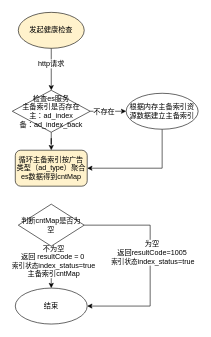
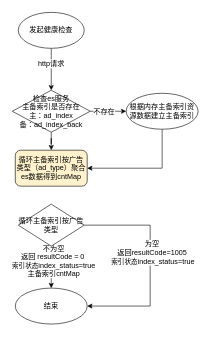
(51, 30) -> (51, 30)
(51, 225) -> (51, 225)
